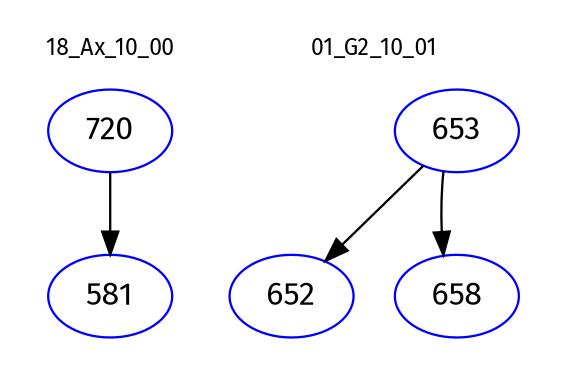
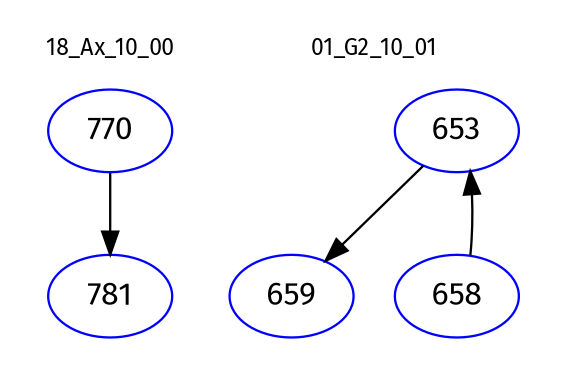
(110, 131) -> (110, 131)
(442, 202) -> (472, 225)
(110, 296) -> (110, 296)
(292, 296) -> (292, 296)
